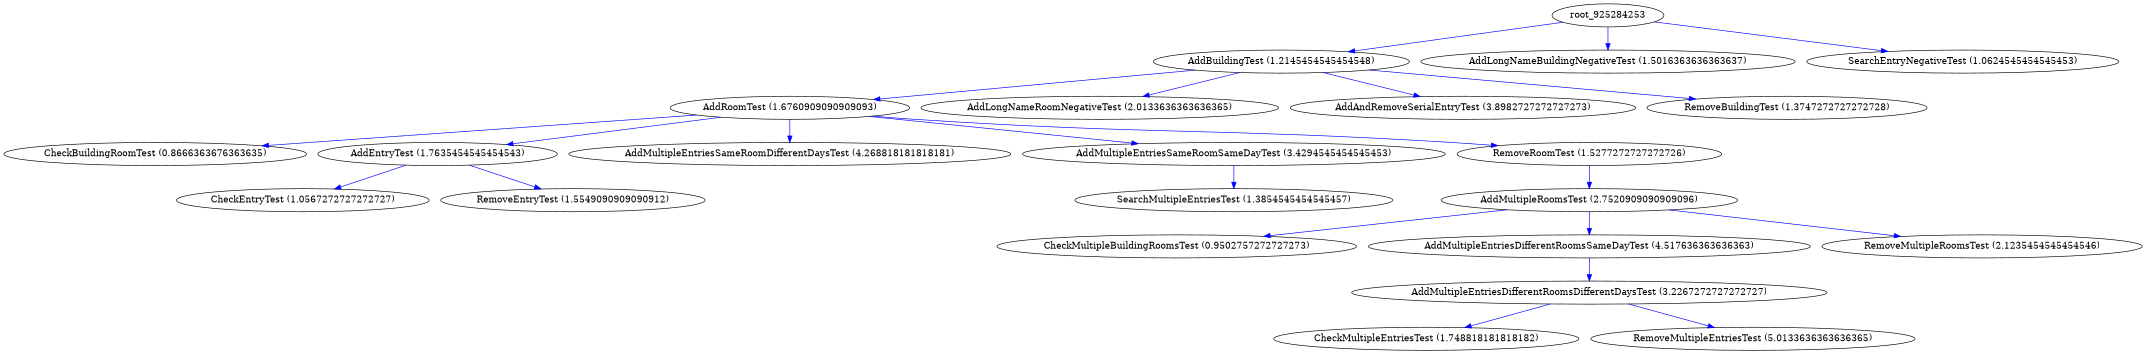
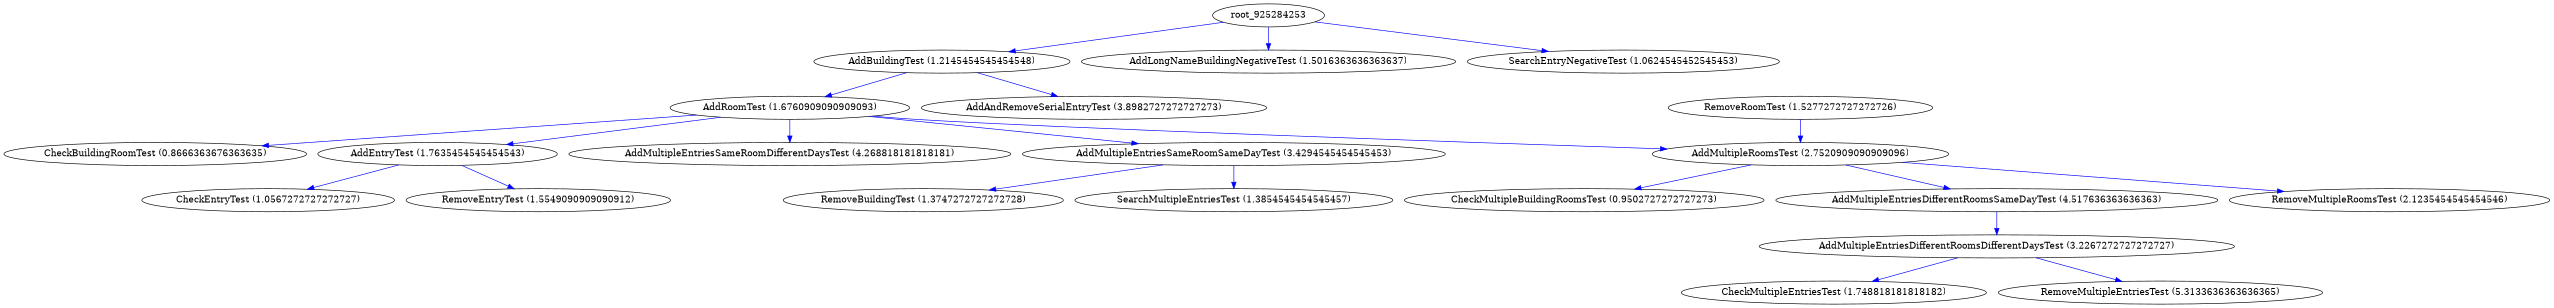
(1963, 62) -> (1623, 62)
(1529, 84) -> (1079, 177)
(1100, 108) -> none
(1182, 131) -> (1266, 135)
(1177, 246) -> (1584, 200)
(1753, 339) -> (2160, 293)
